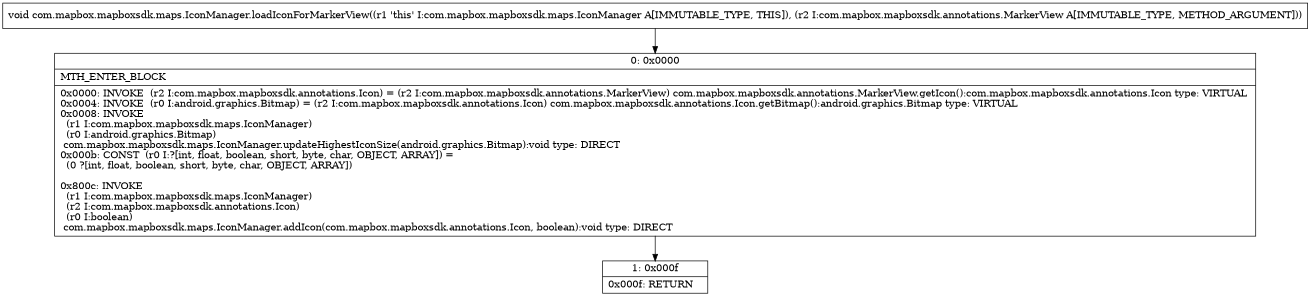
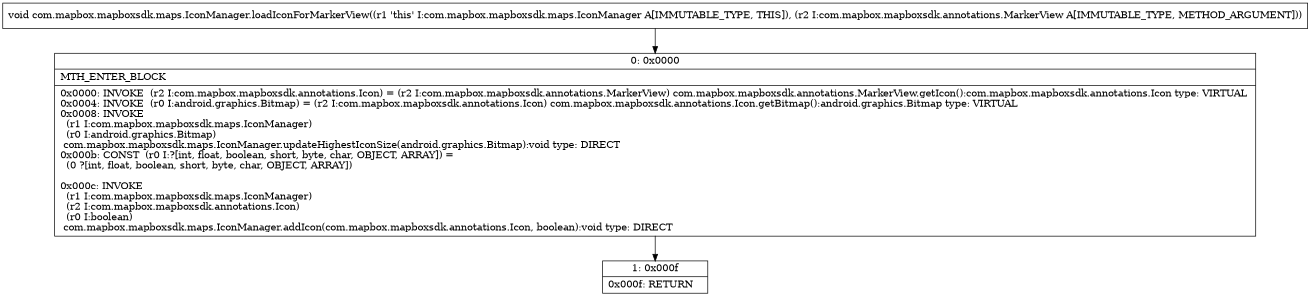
(105, 186) -> (105, 186)
